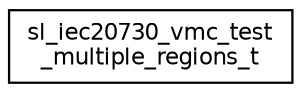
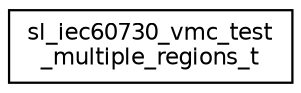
(151, 46) -> (151, 46)
